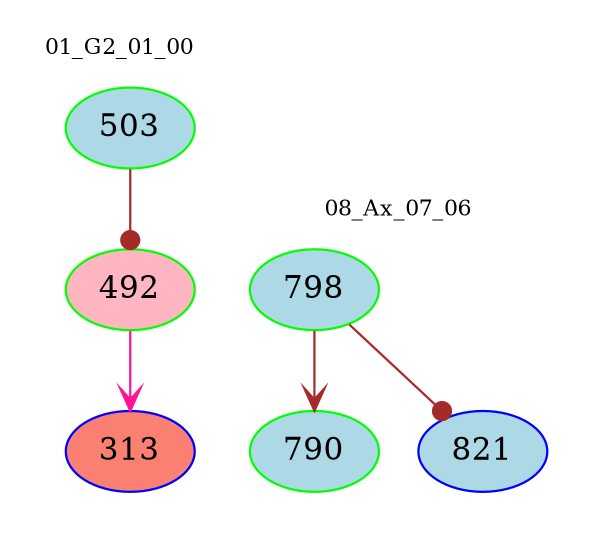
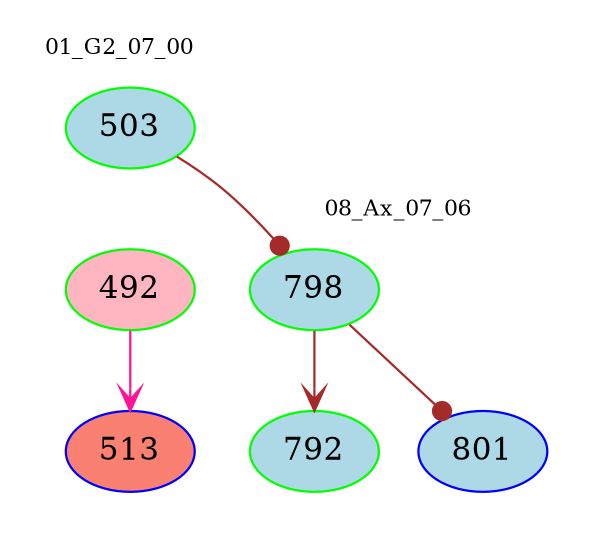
(120, 48) -> (120, 48)
(130, 200) -> (245, 209)
(130, 451) -> (130, 451)
(314, 451) -> (314, 451)
(483, 451) -> (483, 451)
